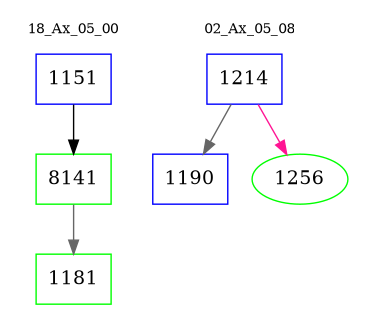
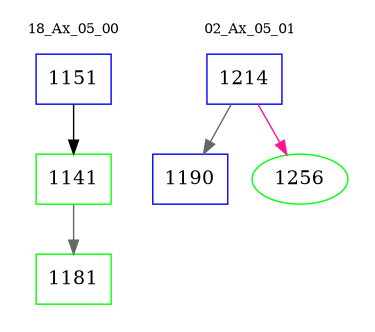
(250, 30) -> (250, 30)
(74, 179) -> (74, 179)
